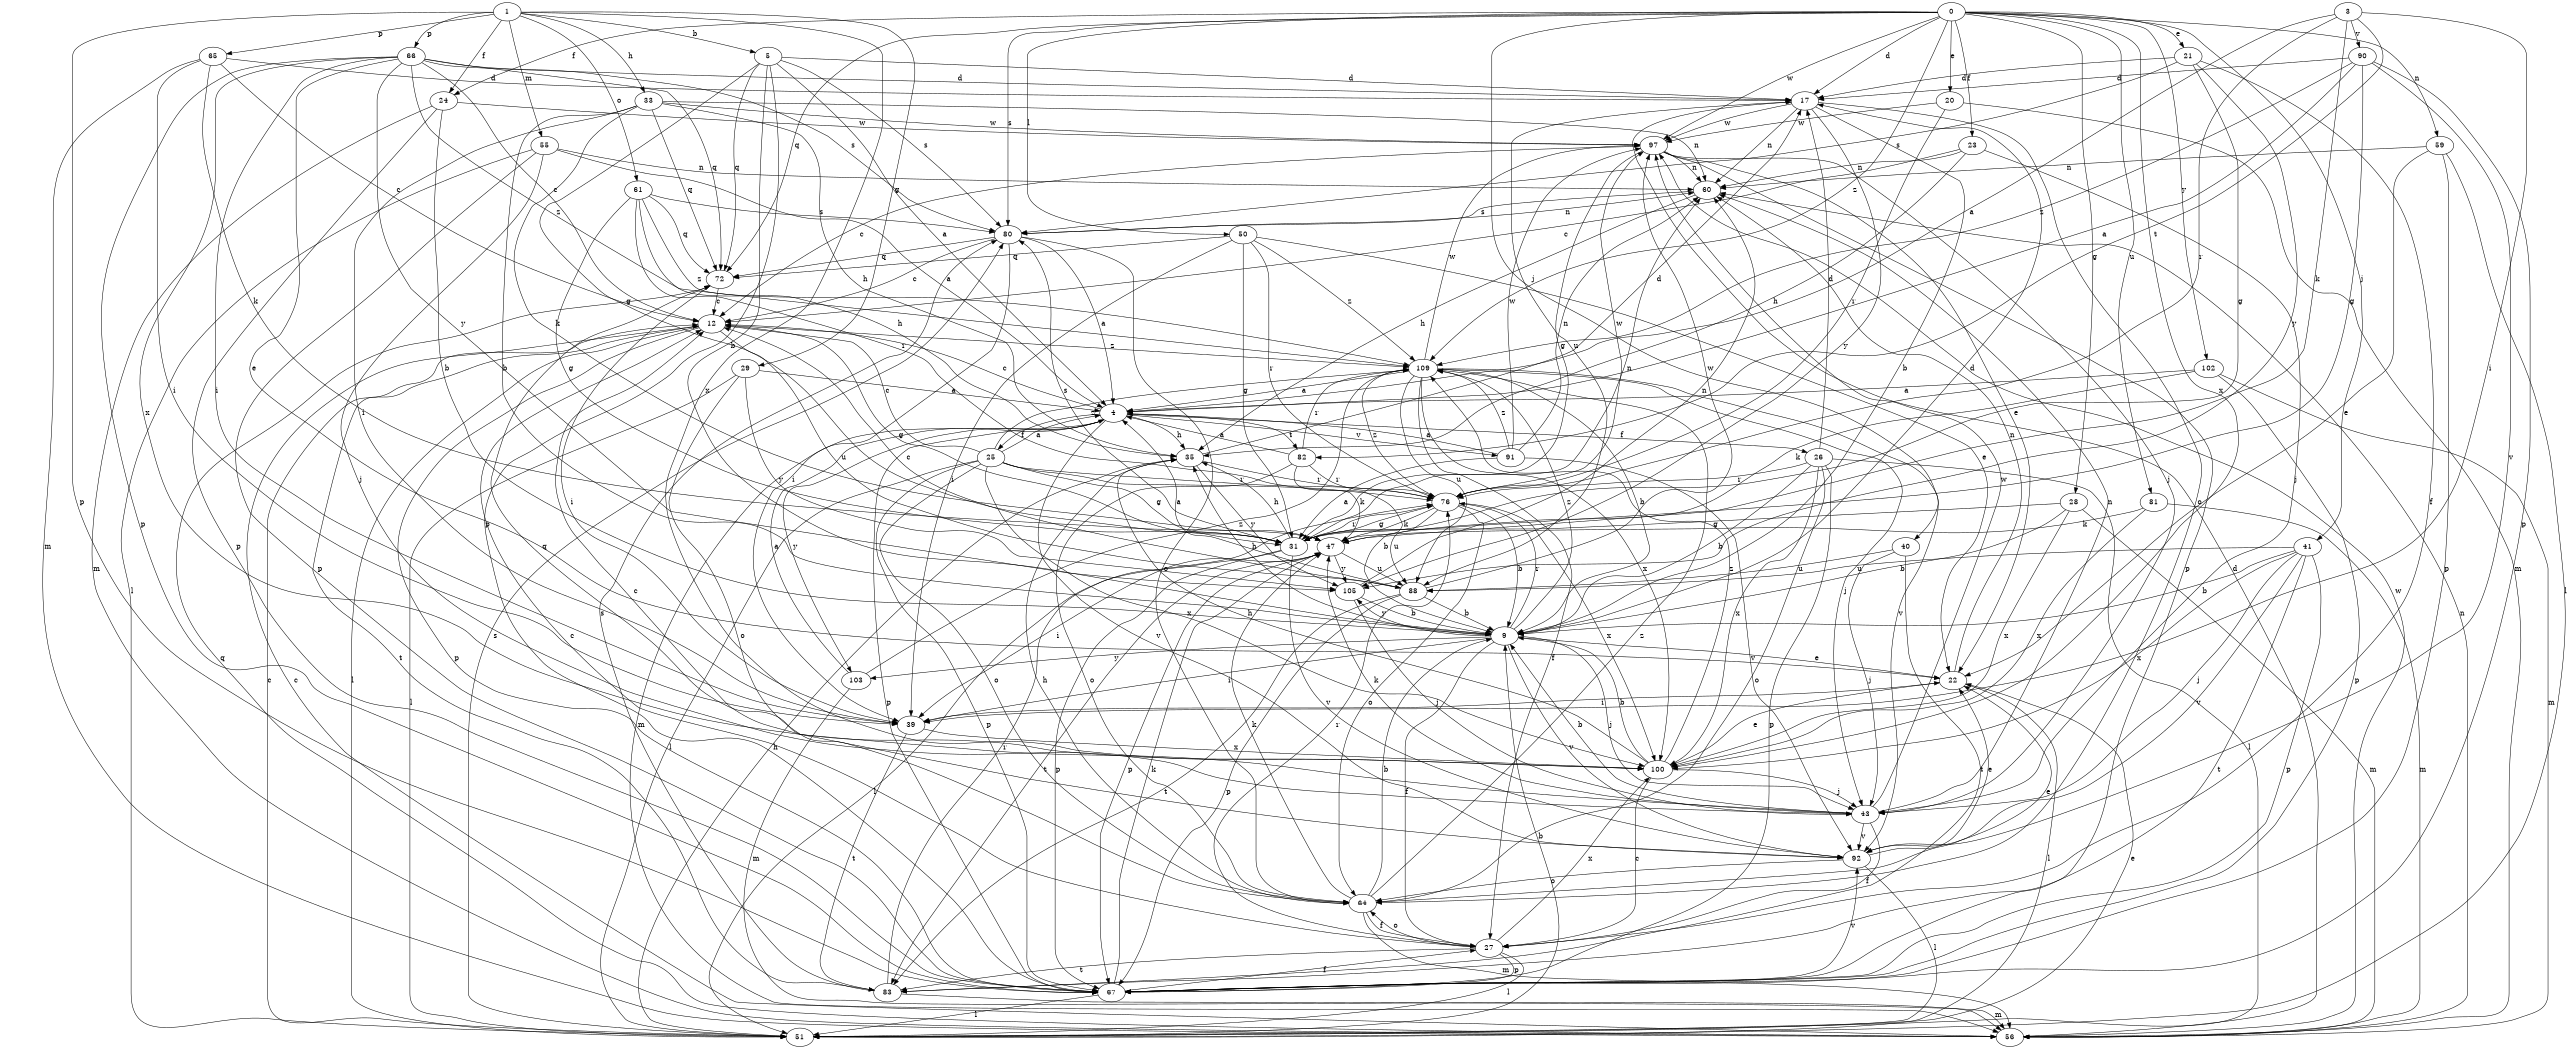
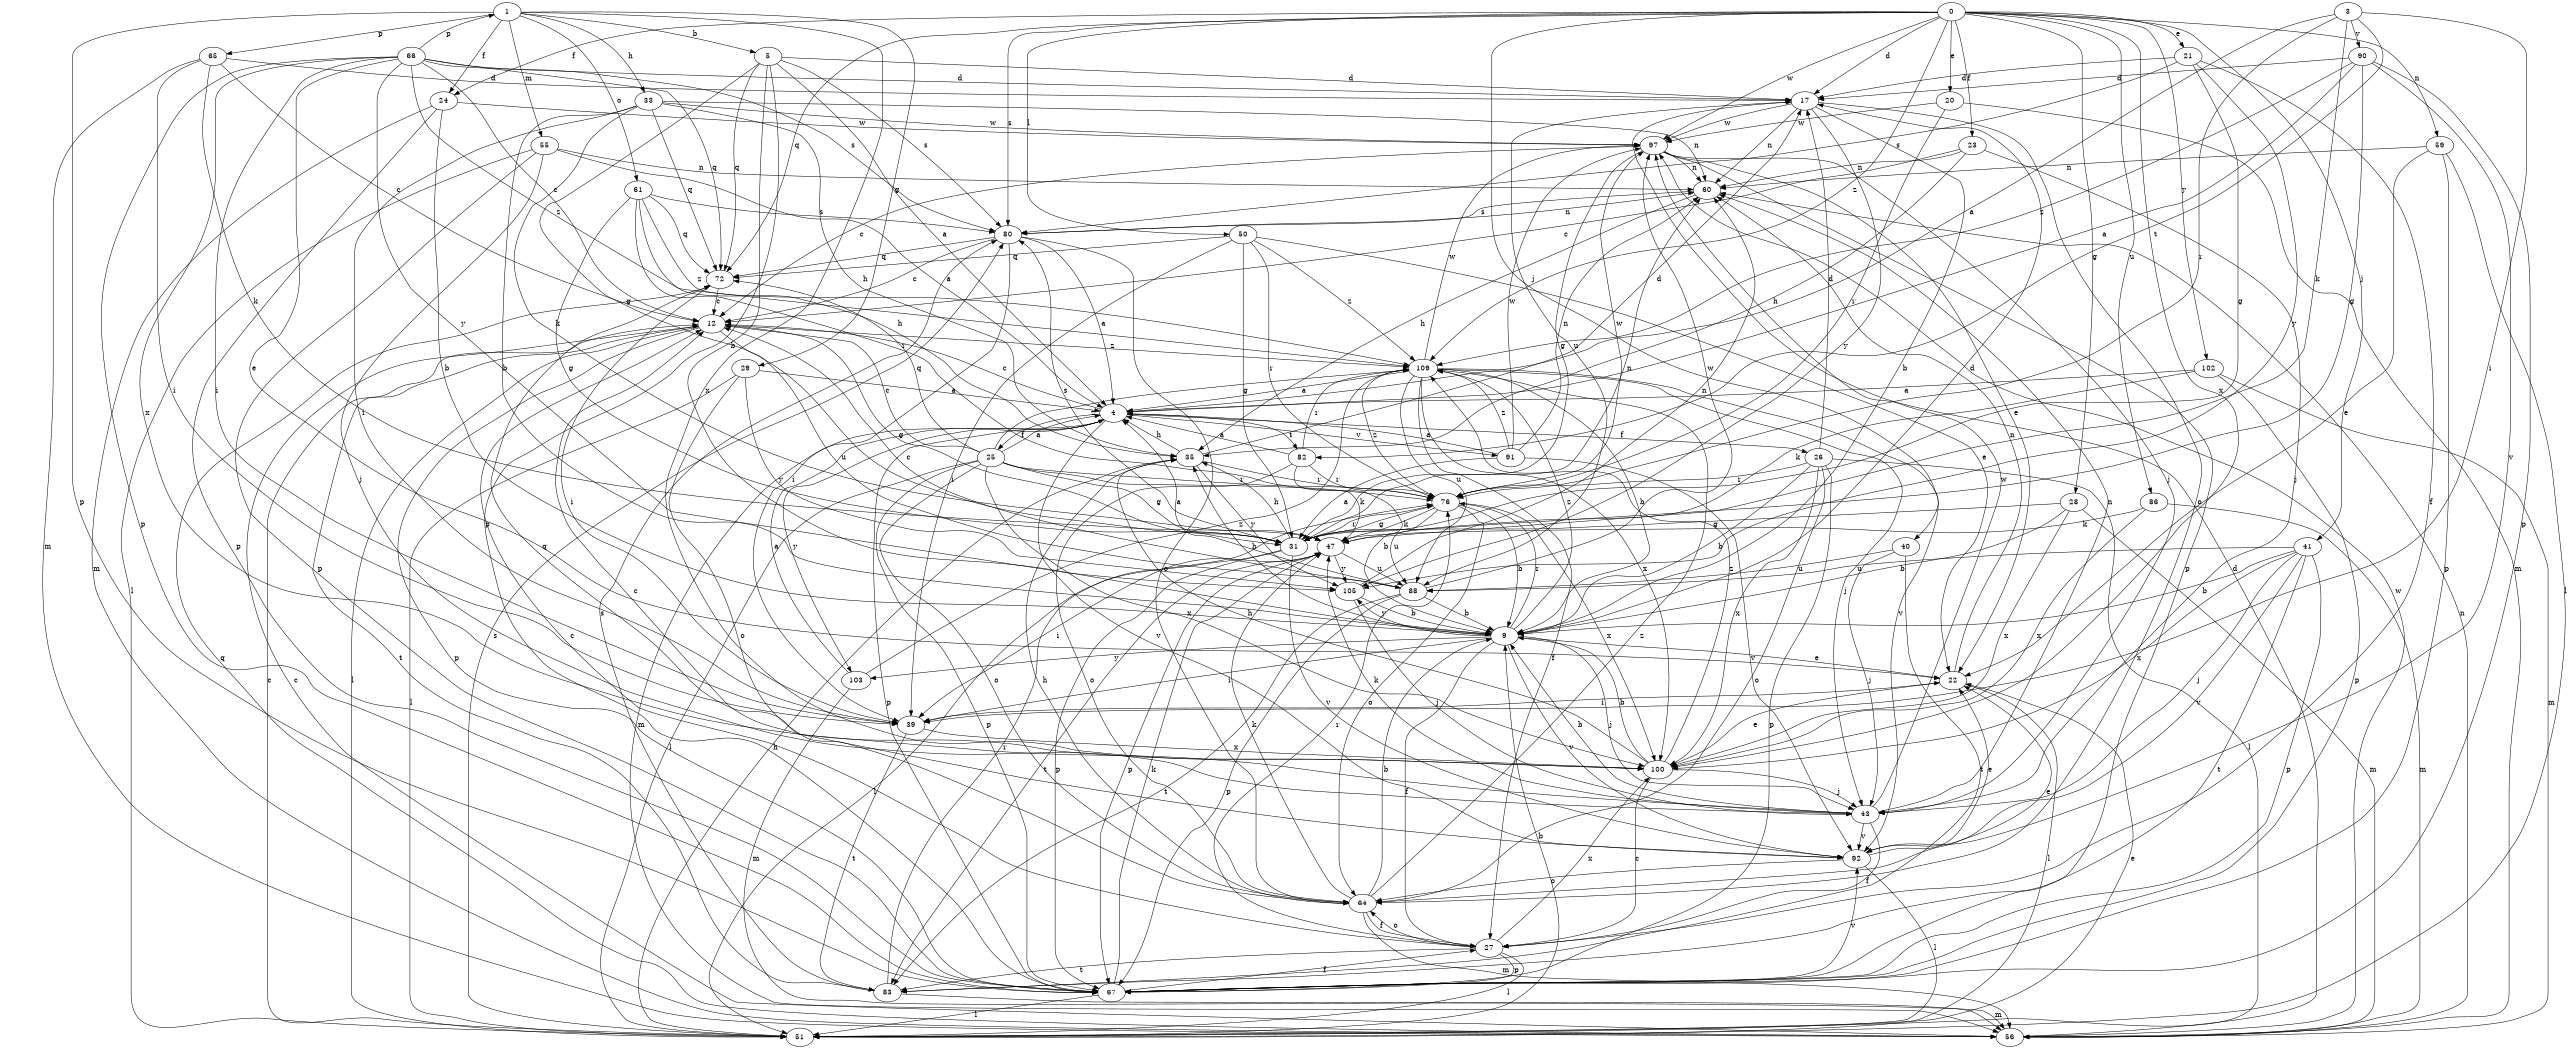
(466, 15) -> (452, 28)
none -> (880, 328)
(1163, 428) -> (1154, 437)
(2154, 502) -> (2154, 502)
